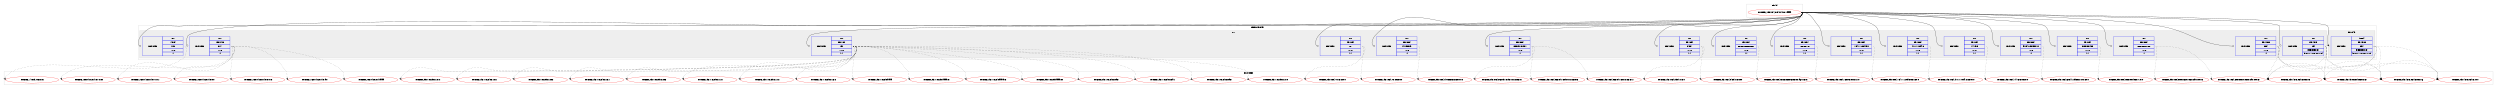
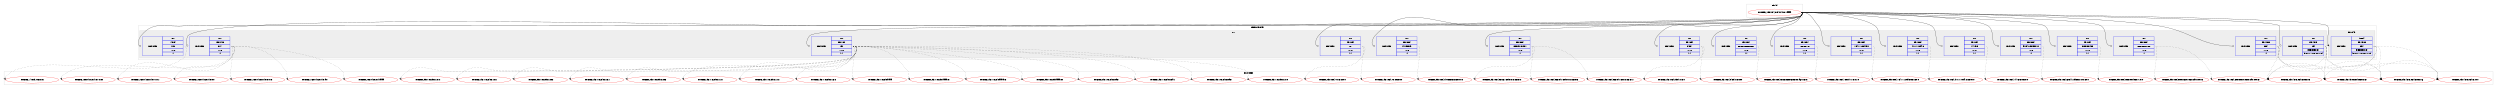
(1502, 80) -> (1502, 80)
(1843, 80) -> (1843, 80)
